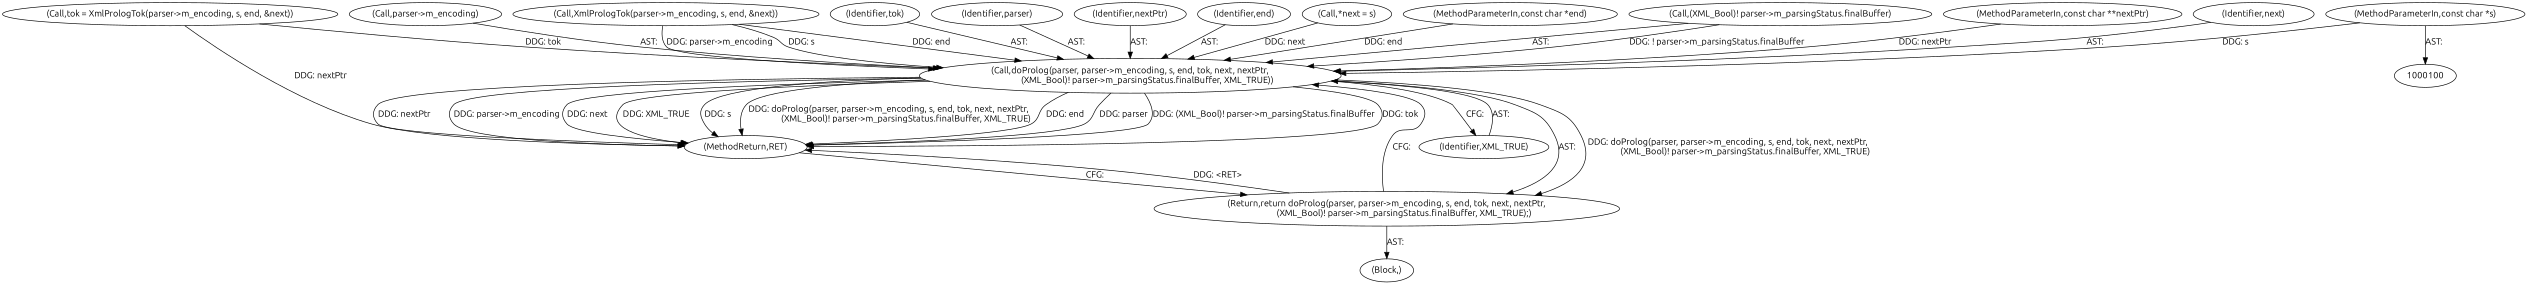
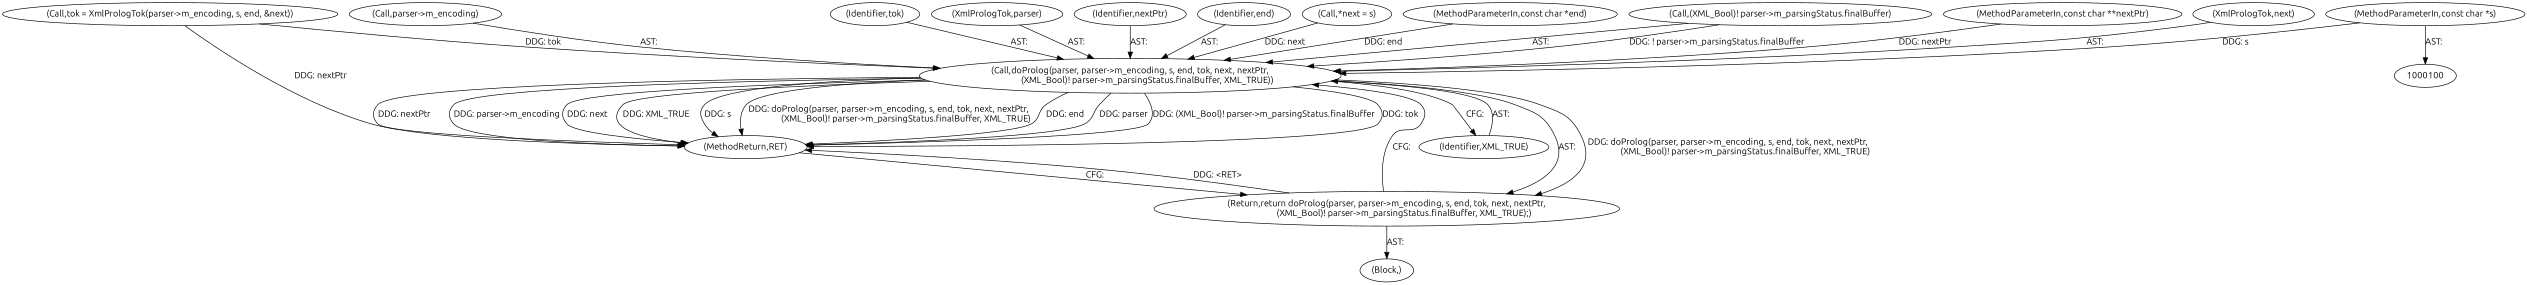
(666, 14) -> none
(997, 14) -> (997, 14)
(2254, 14) -> (2254, 14)
